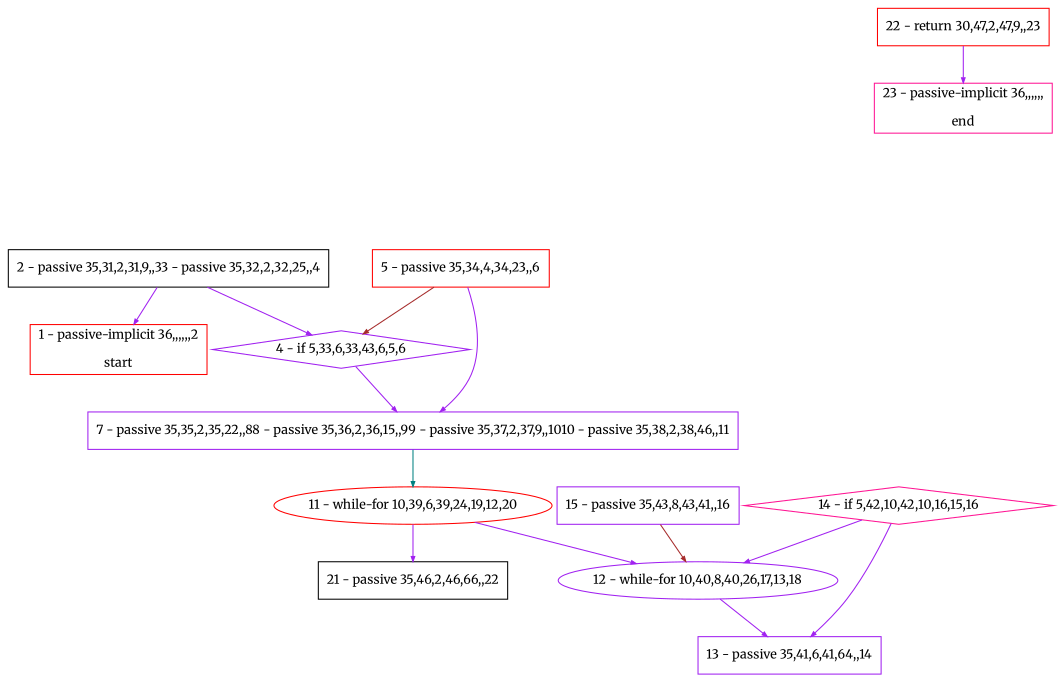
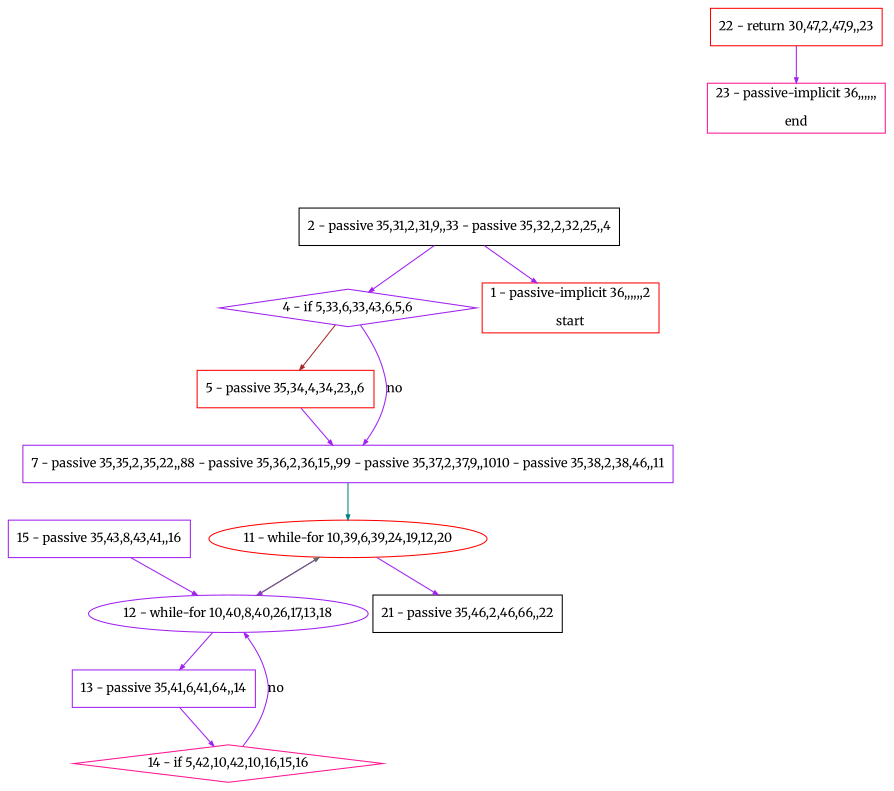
(401, 309) -> (319, 345)
(672, 541) -> (162, 575)
none -> (286, 578)
(859, 582) -> (195, 725)
